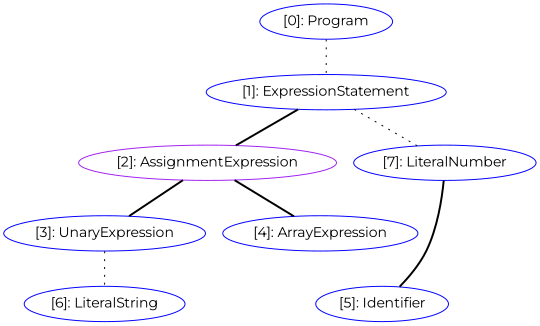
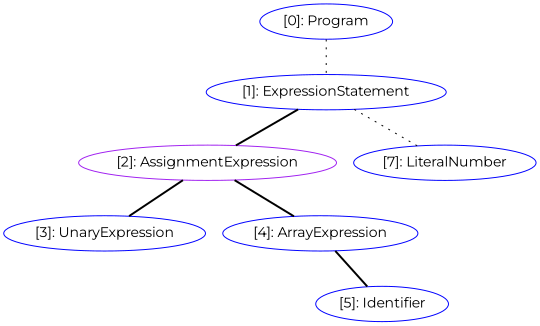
(432, 238) -> (351, 269)
(105, 304) -> none
